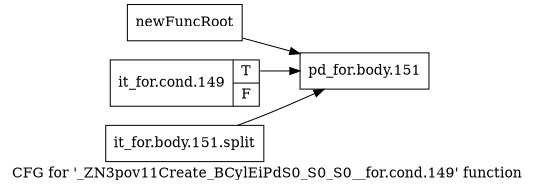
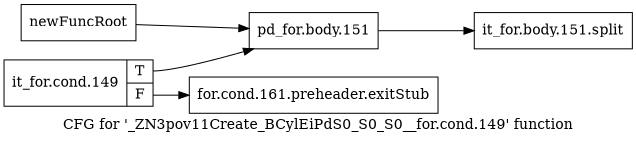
none -> (314, 95)
(276, 110) -> (421, 31)
